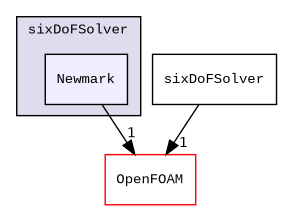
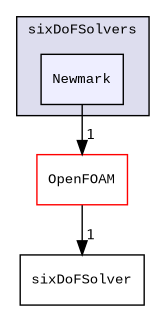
(79, 30) -> (83, 30)
(186, 124) -> (82, 223)
